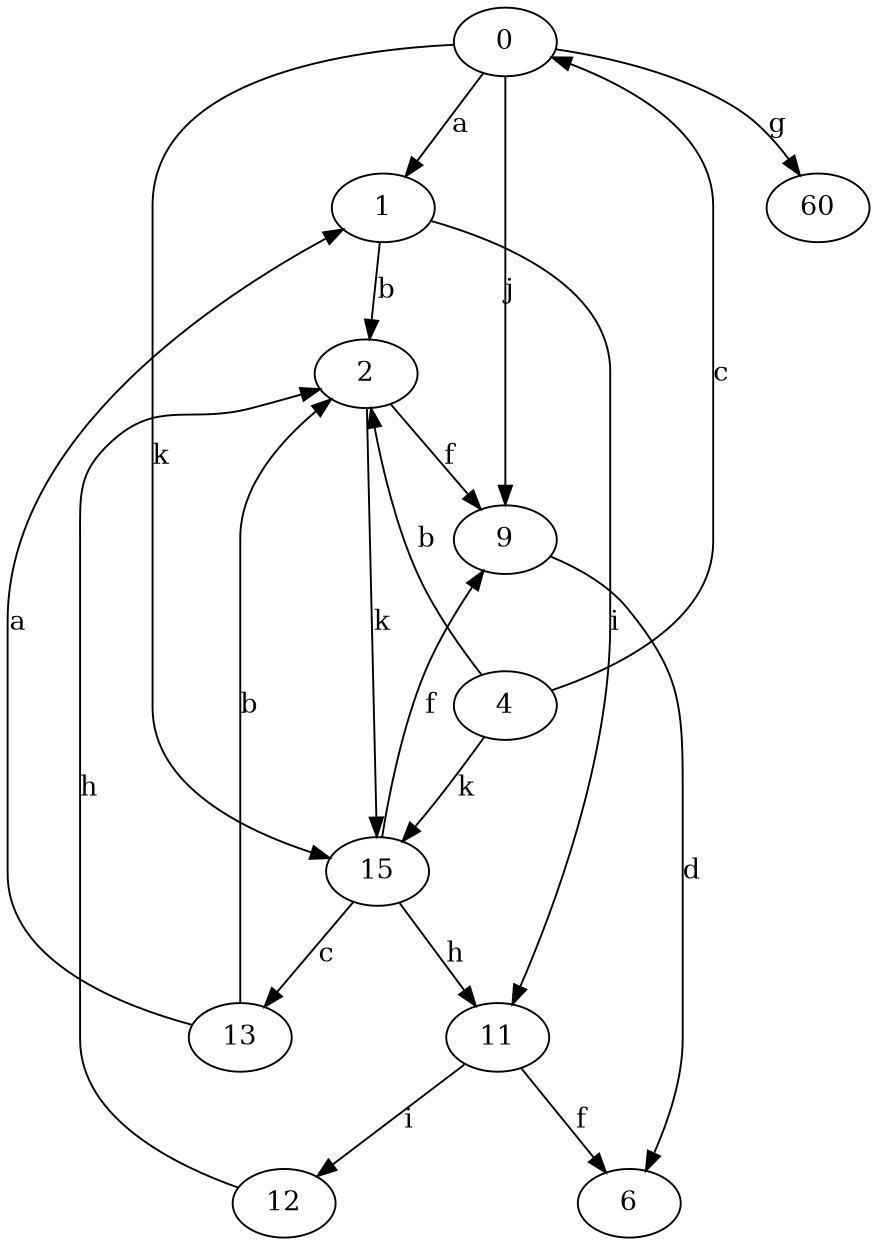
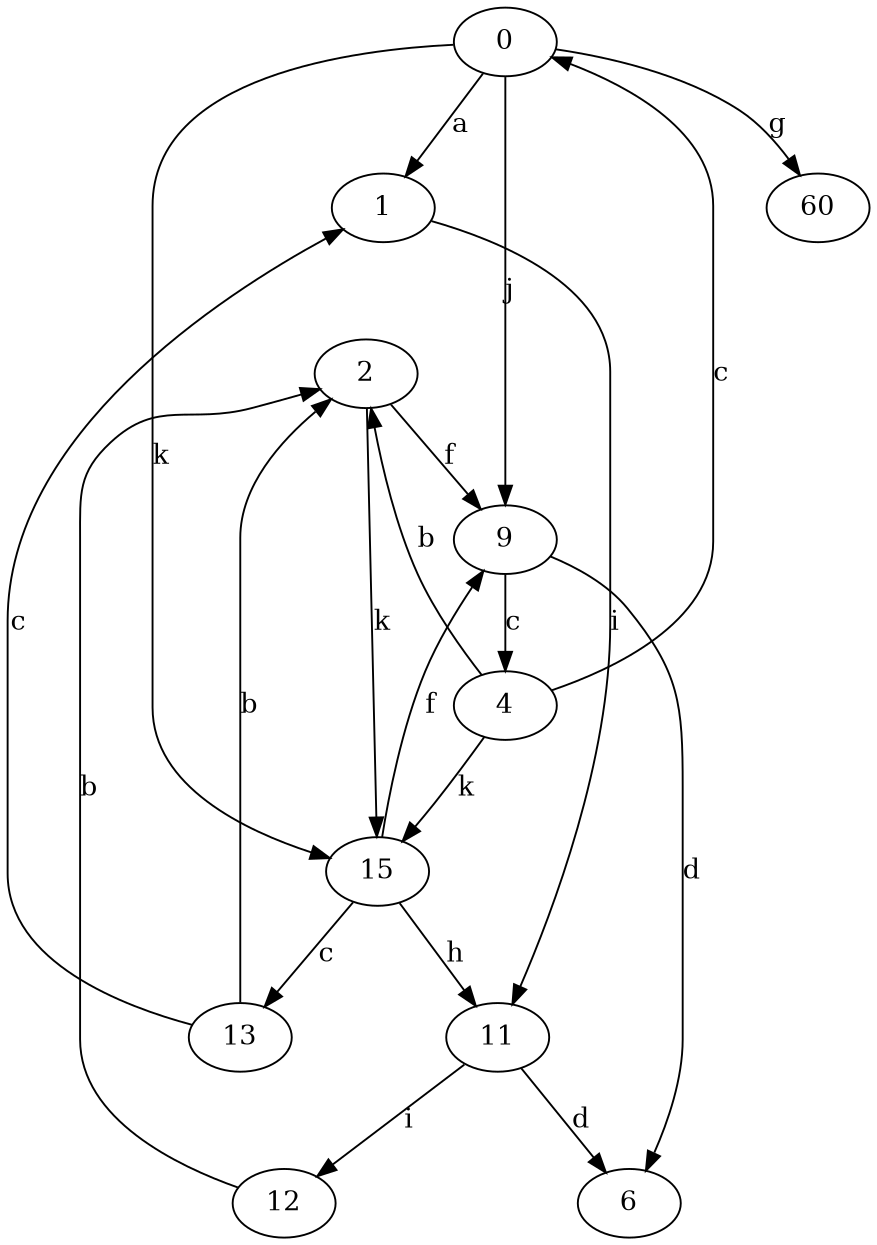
(376, 281) -> none
none -> (505, 613)
(18, 623) -> (18, 623)
(90, 789) -> (90, 789)
(582, 1120) -> (582, 1120)
